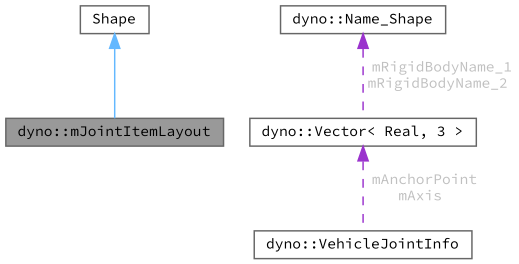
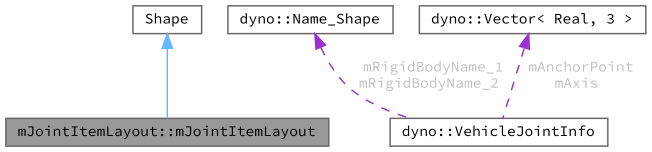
(363, 84) -> (357, 94)
(115, 132) -> (167, 132)
